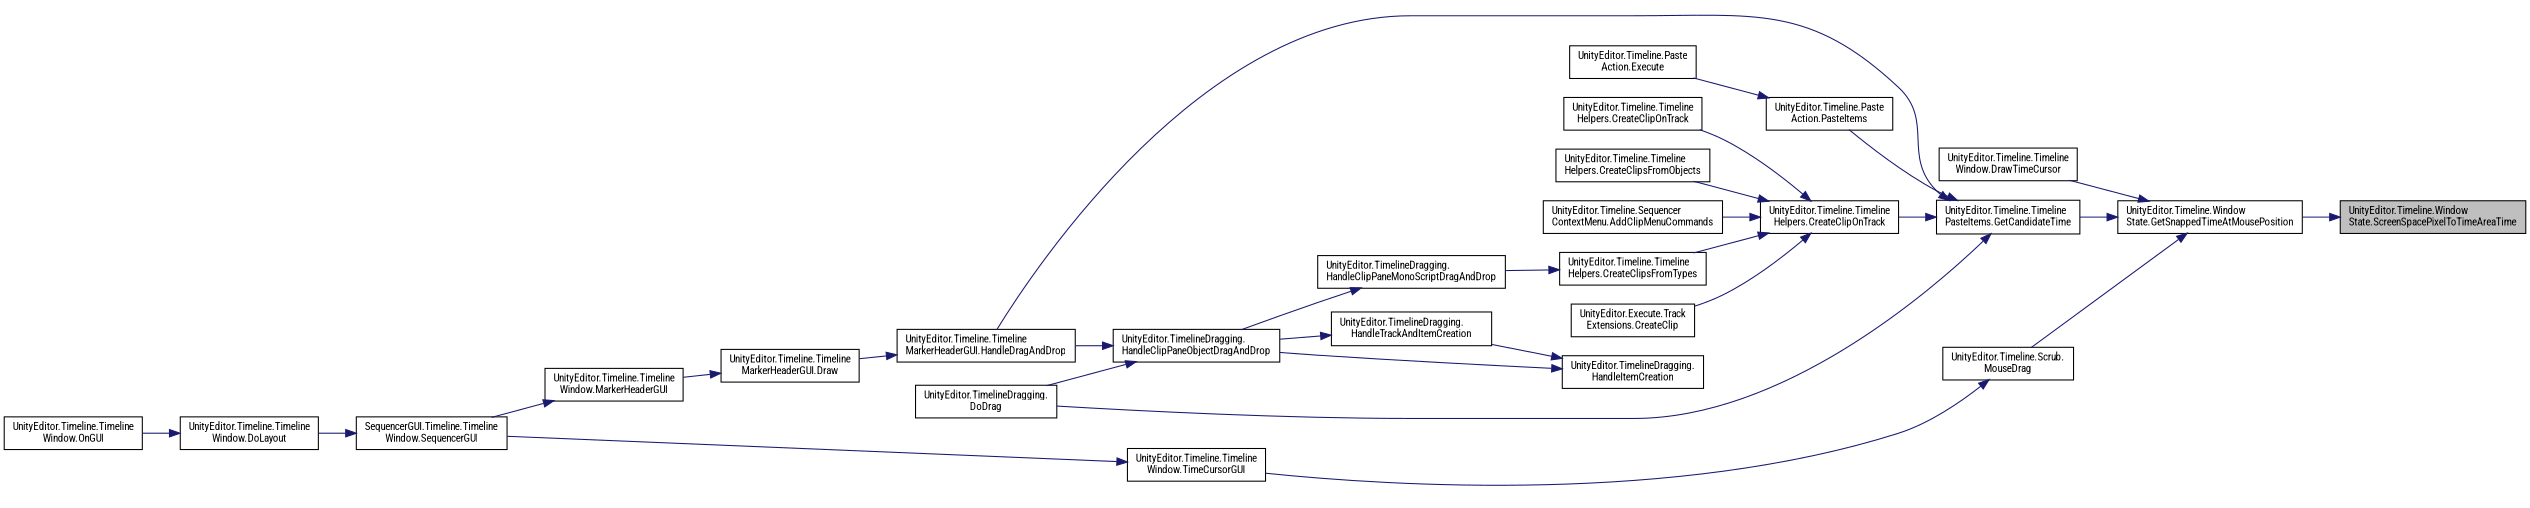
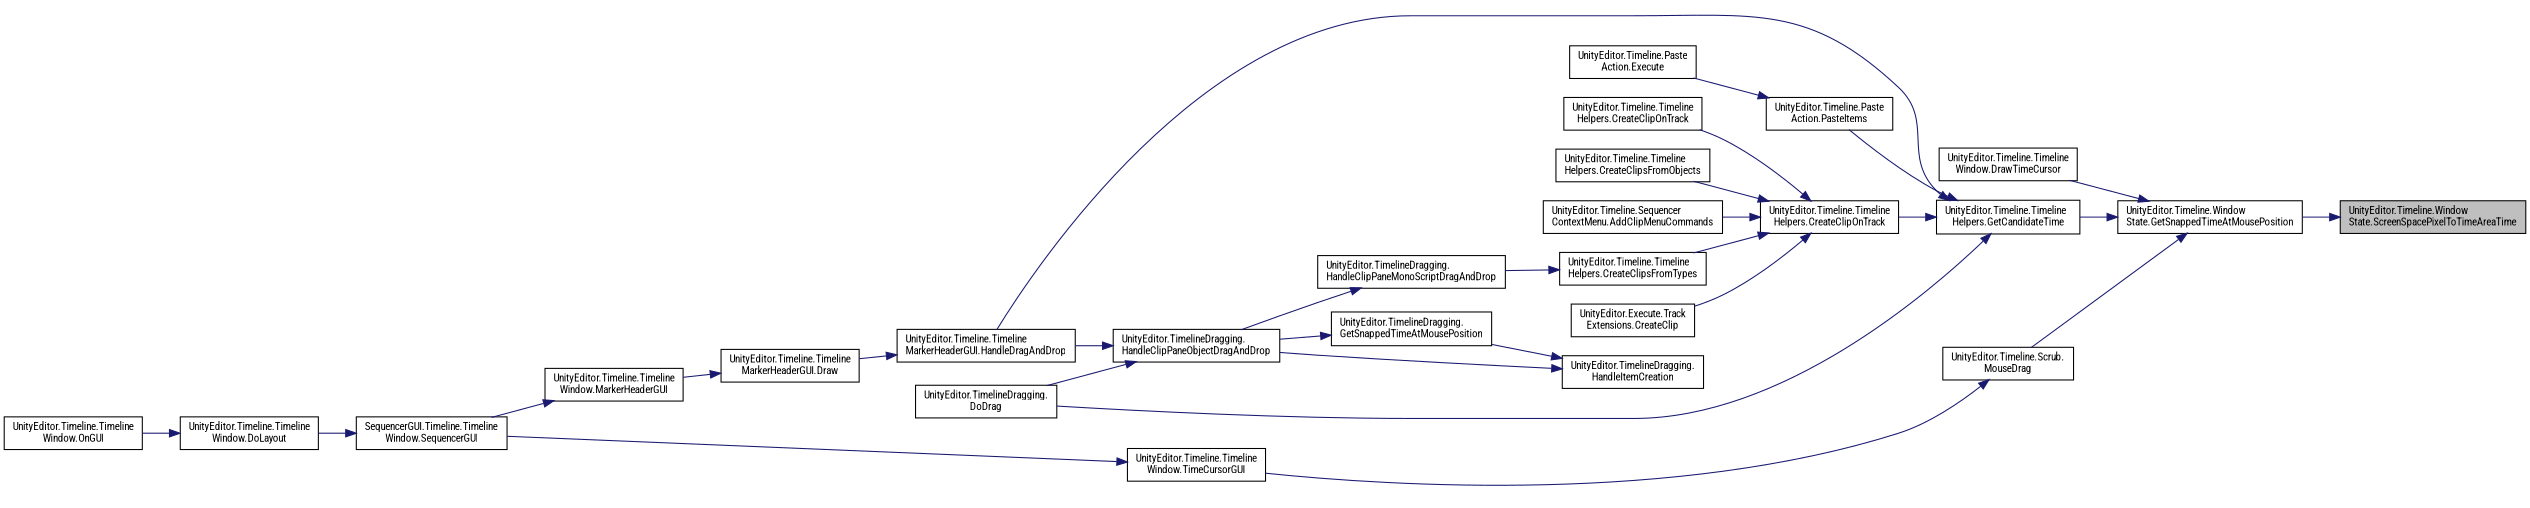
(2008, 217) -> (2008, 217)
(1412, 329) -> (1412, 329)
